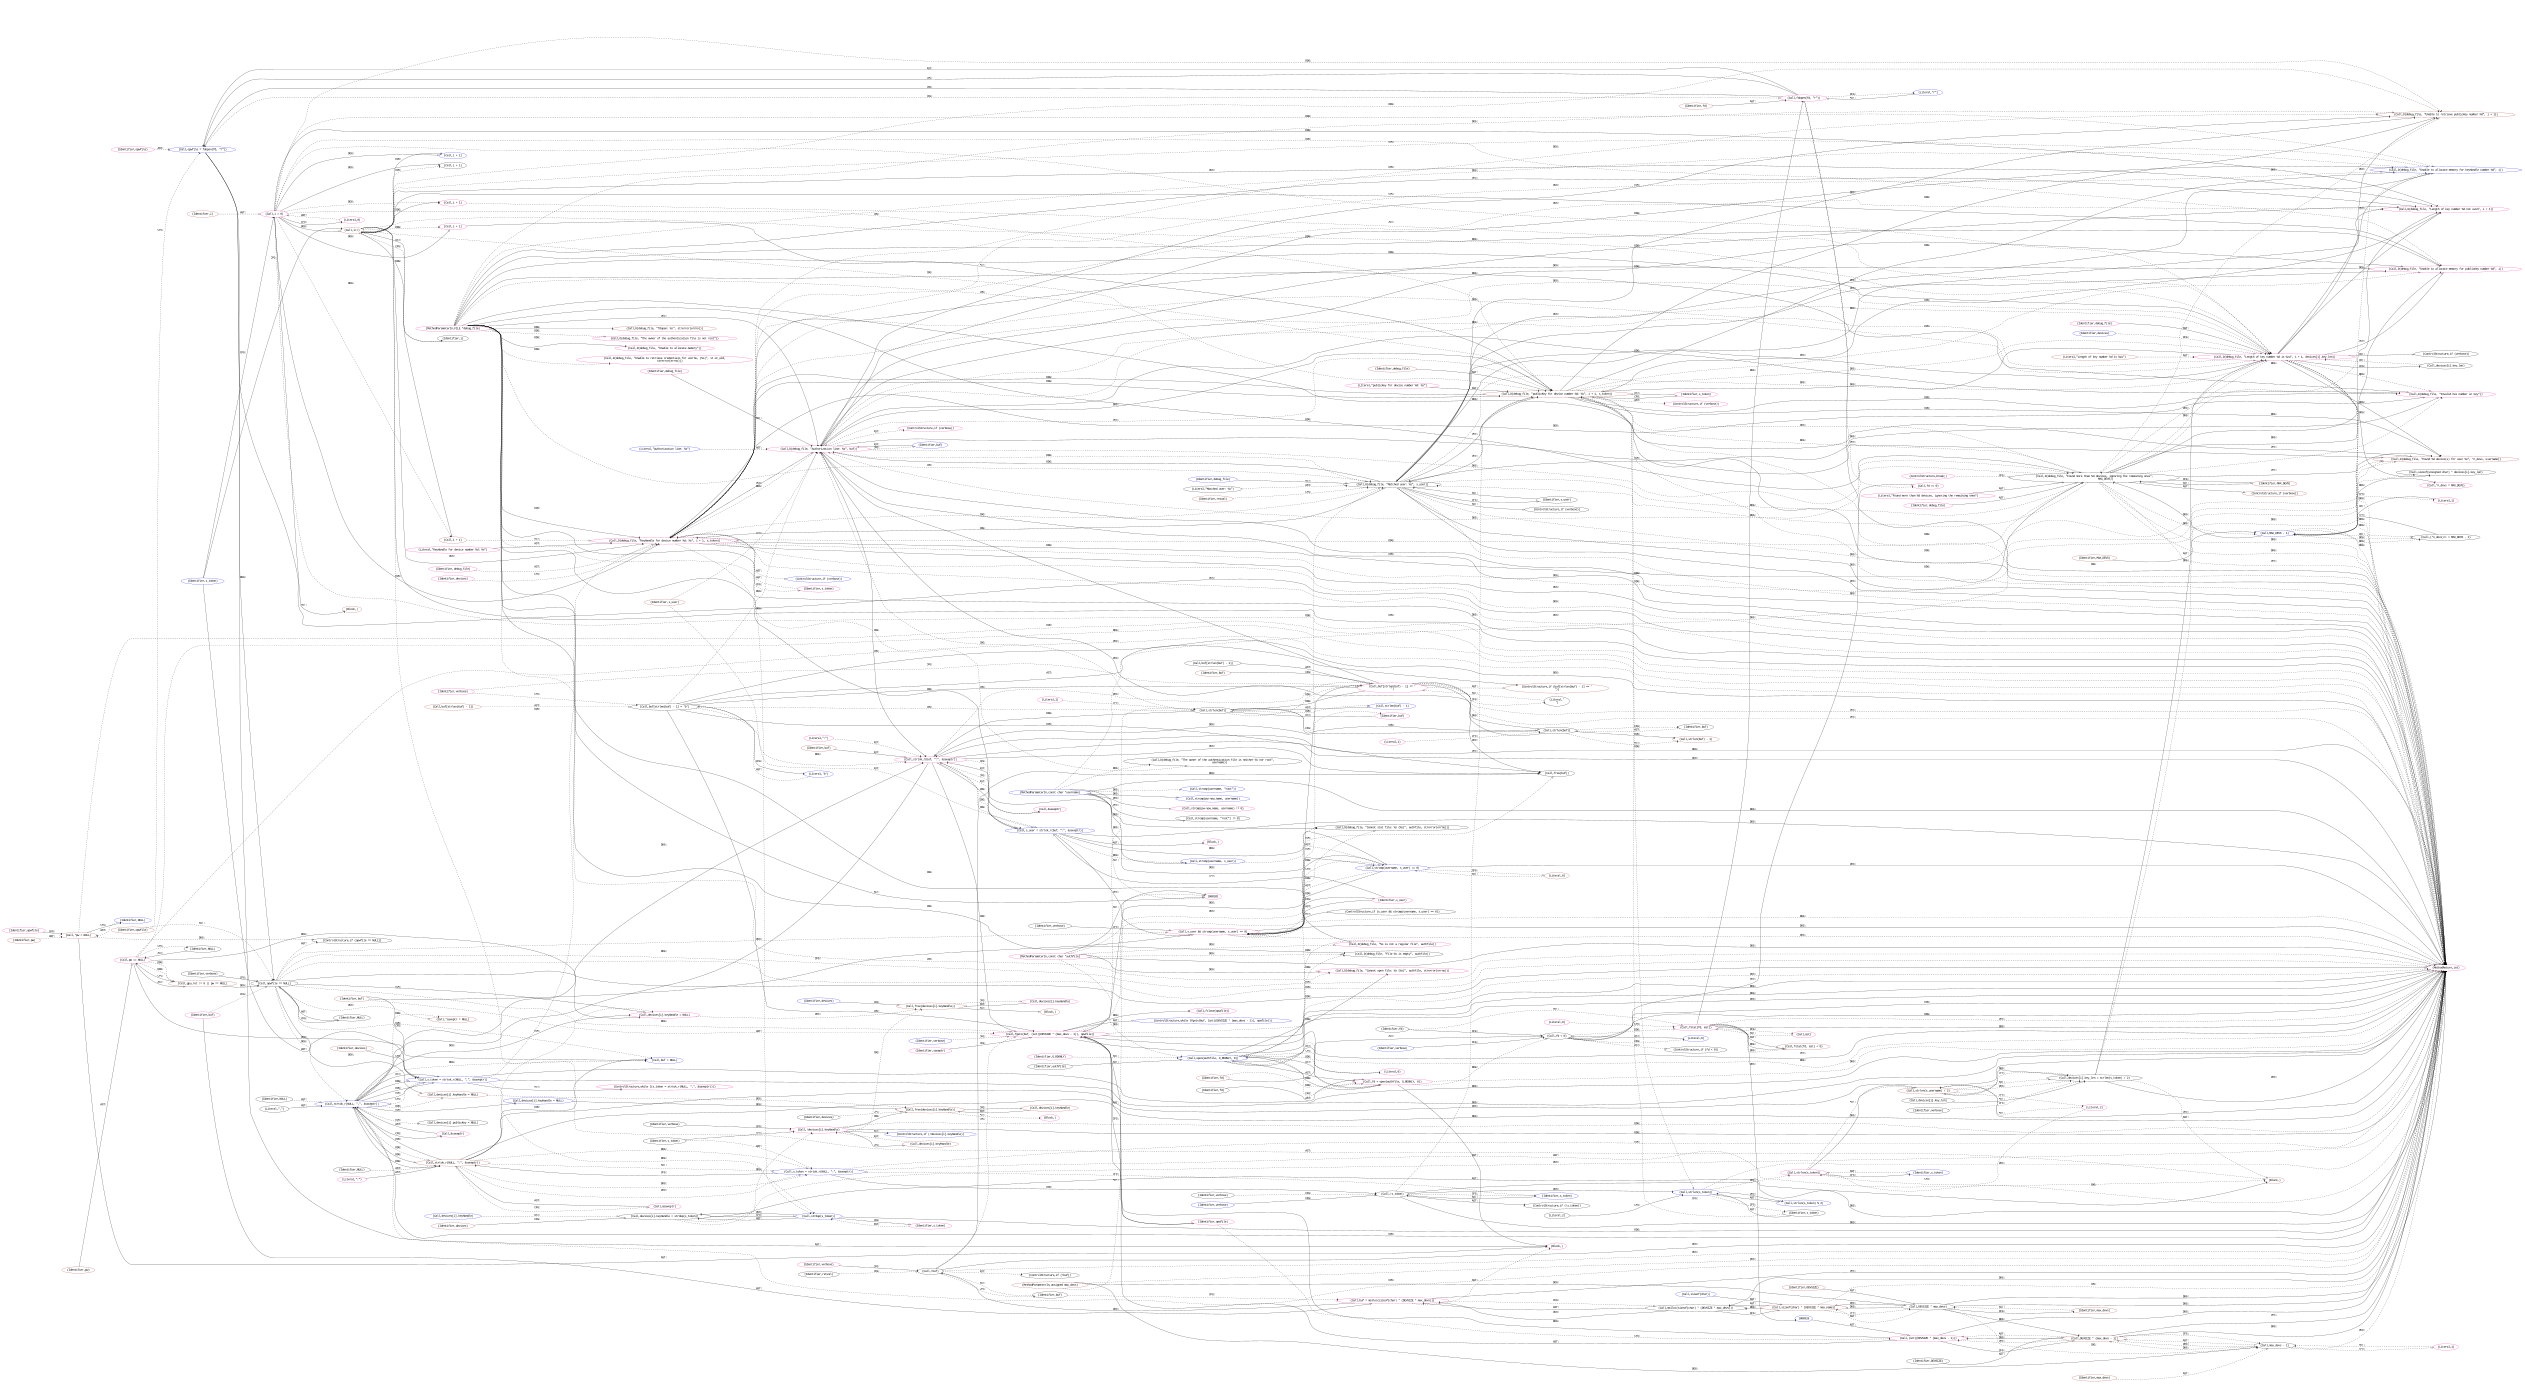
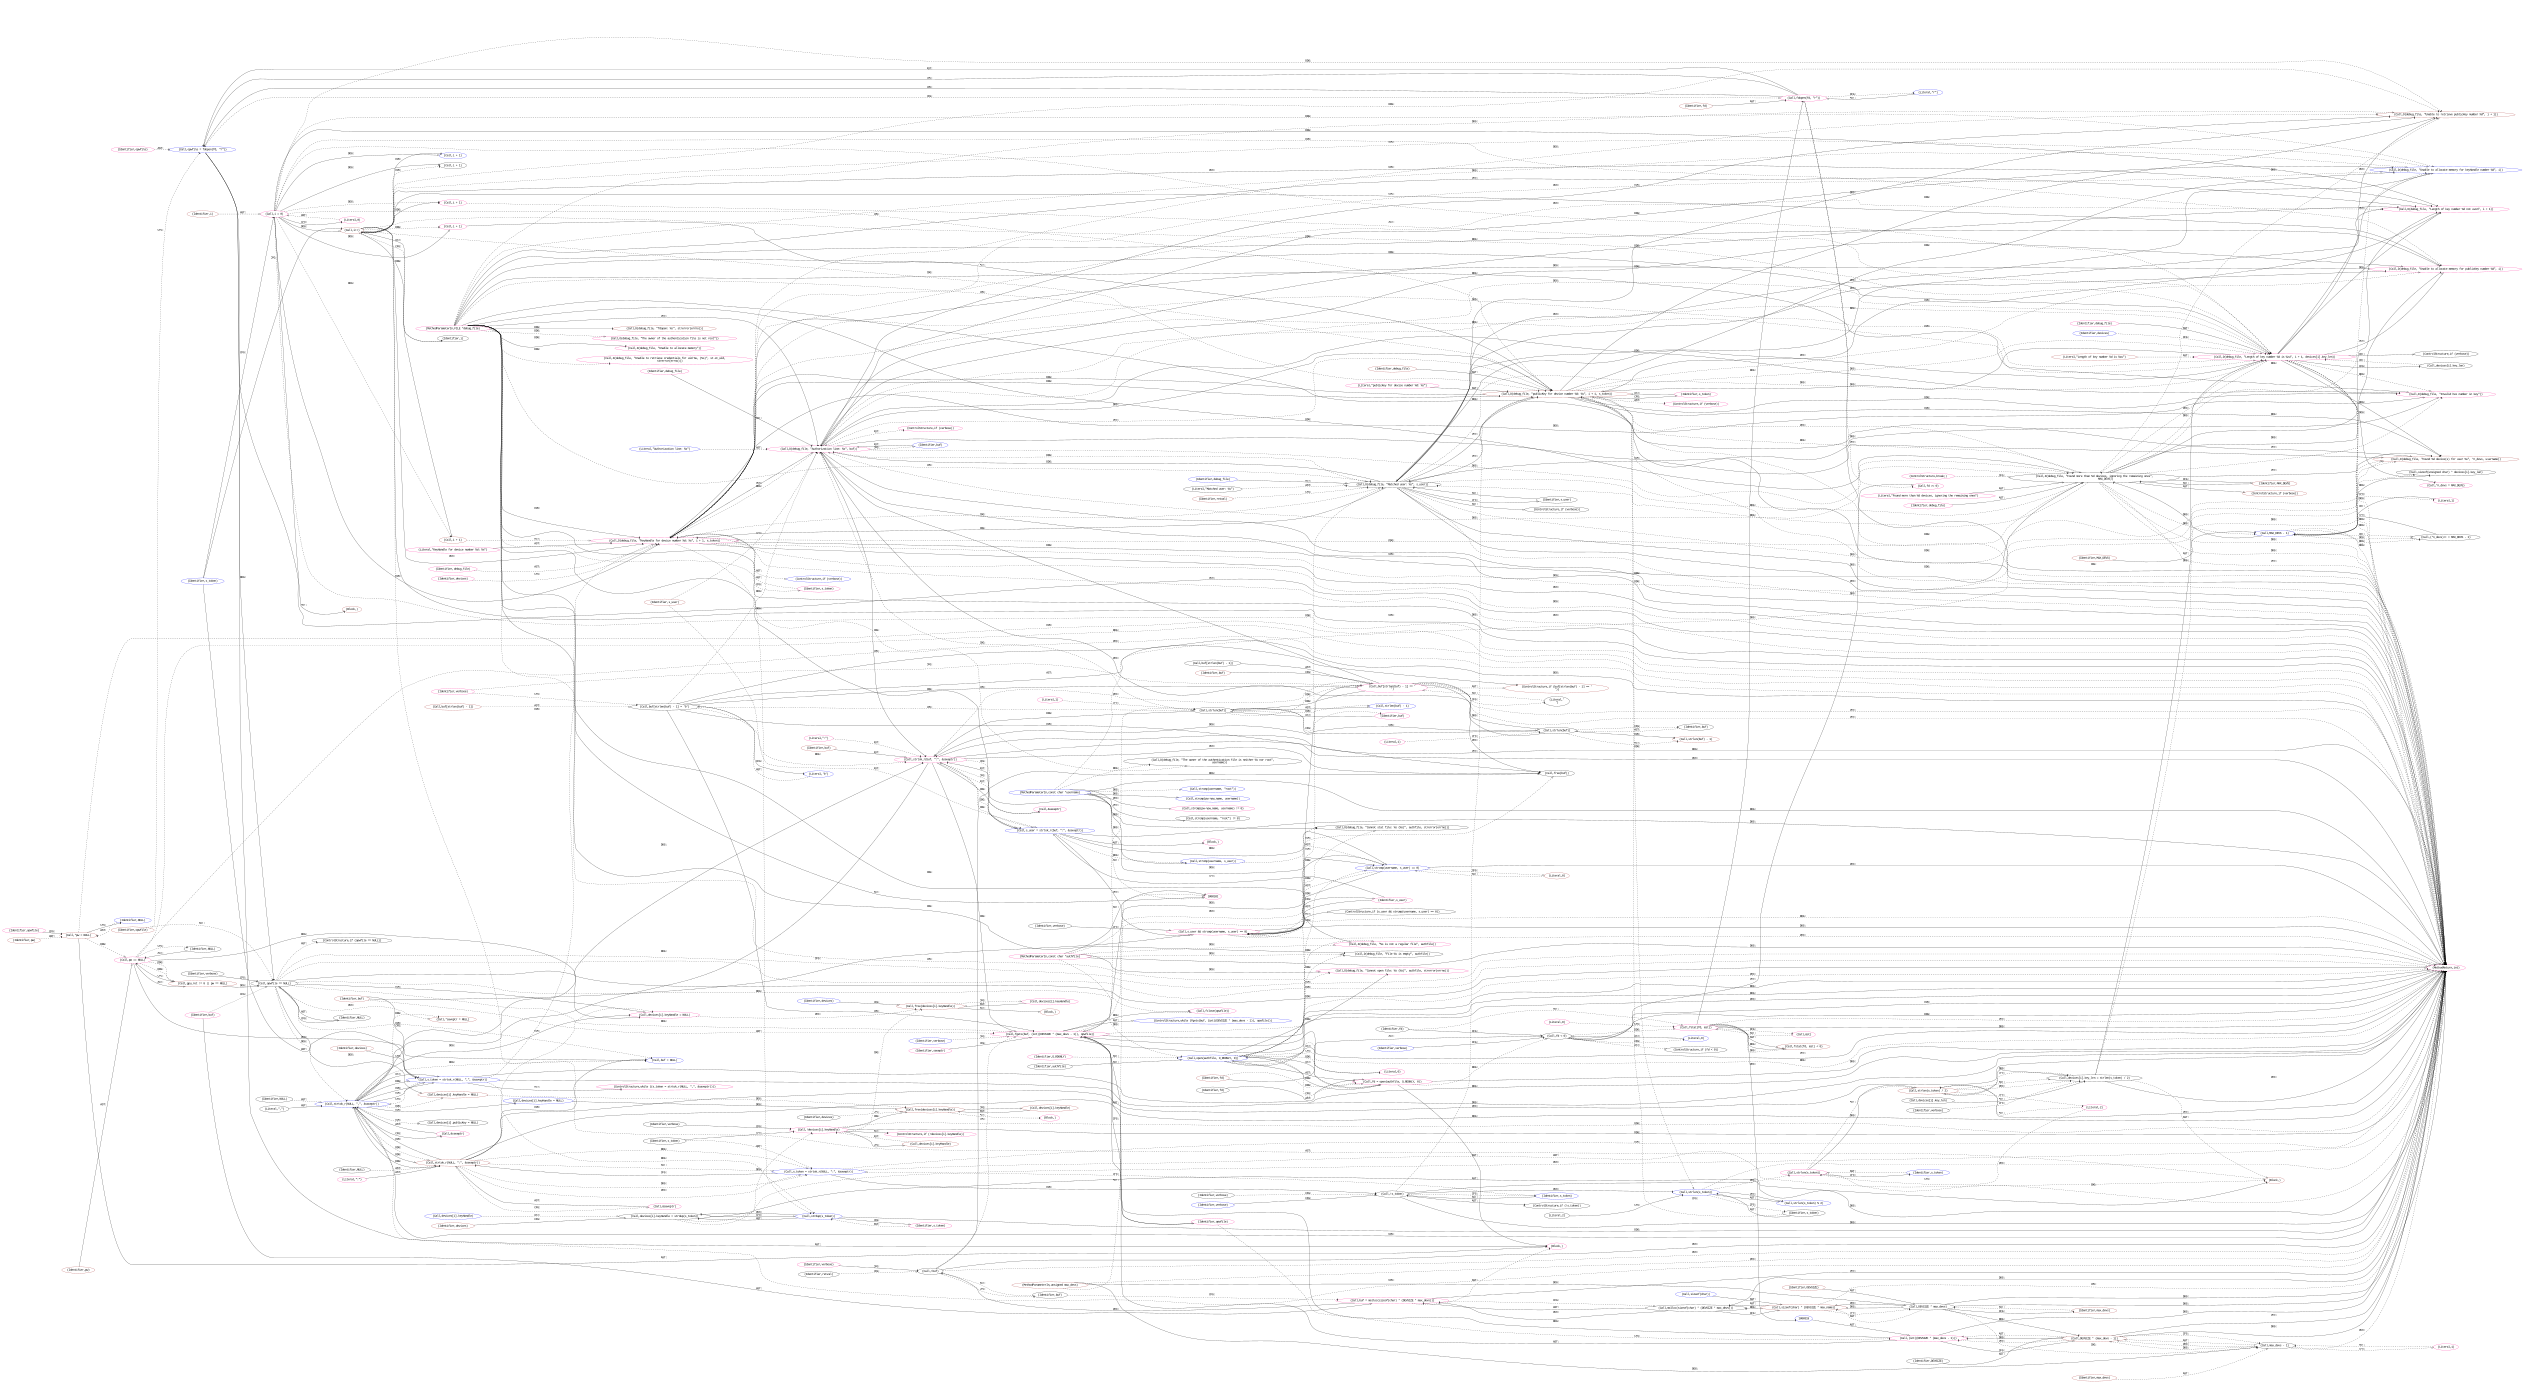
(1308, 874) -> (1305, 948)
(203, 939) -> (105, 947)
(715, 942) -> (744, 993)
(1947, 1047) -> (1947, 1047)
(1928, 1091) -> (1928, 1091)
(930, 1134) -> (930, 1134)
(1050, 1275) -> none
